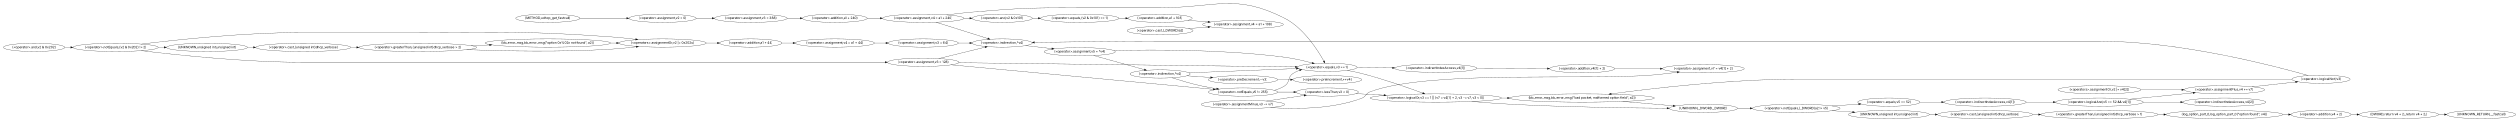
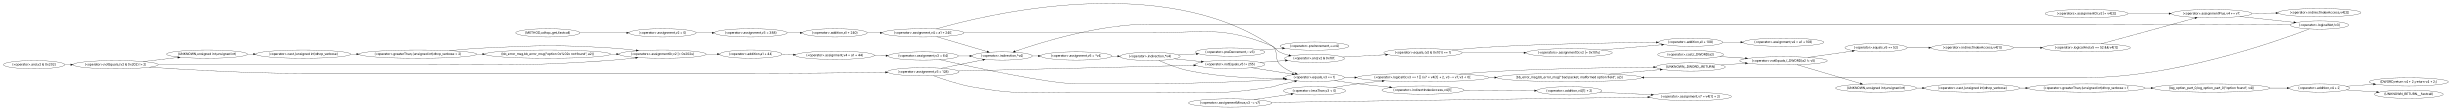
(1198, 28) -> (1733, 57)
(1213, 51) -> (1111, 84)
none -> (1569, 53)
(1286, 92) -> (1273, 61)
(2162, 102) -> (2264, 13)
(1703, 108) -> (1691, 67)
(2442, 115) -> (2362, 91)
